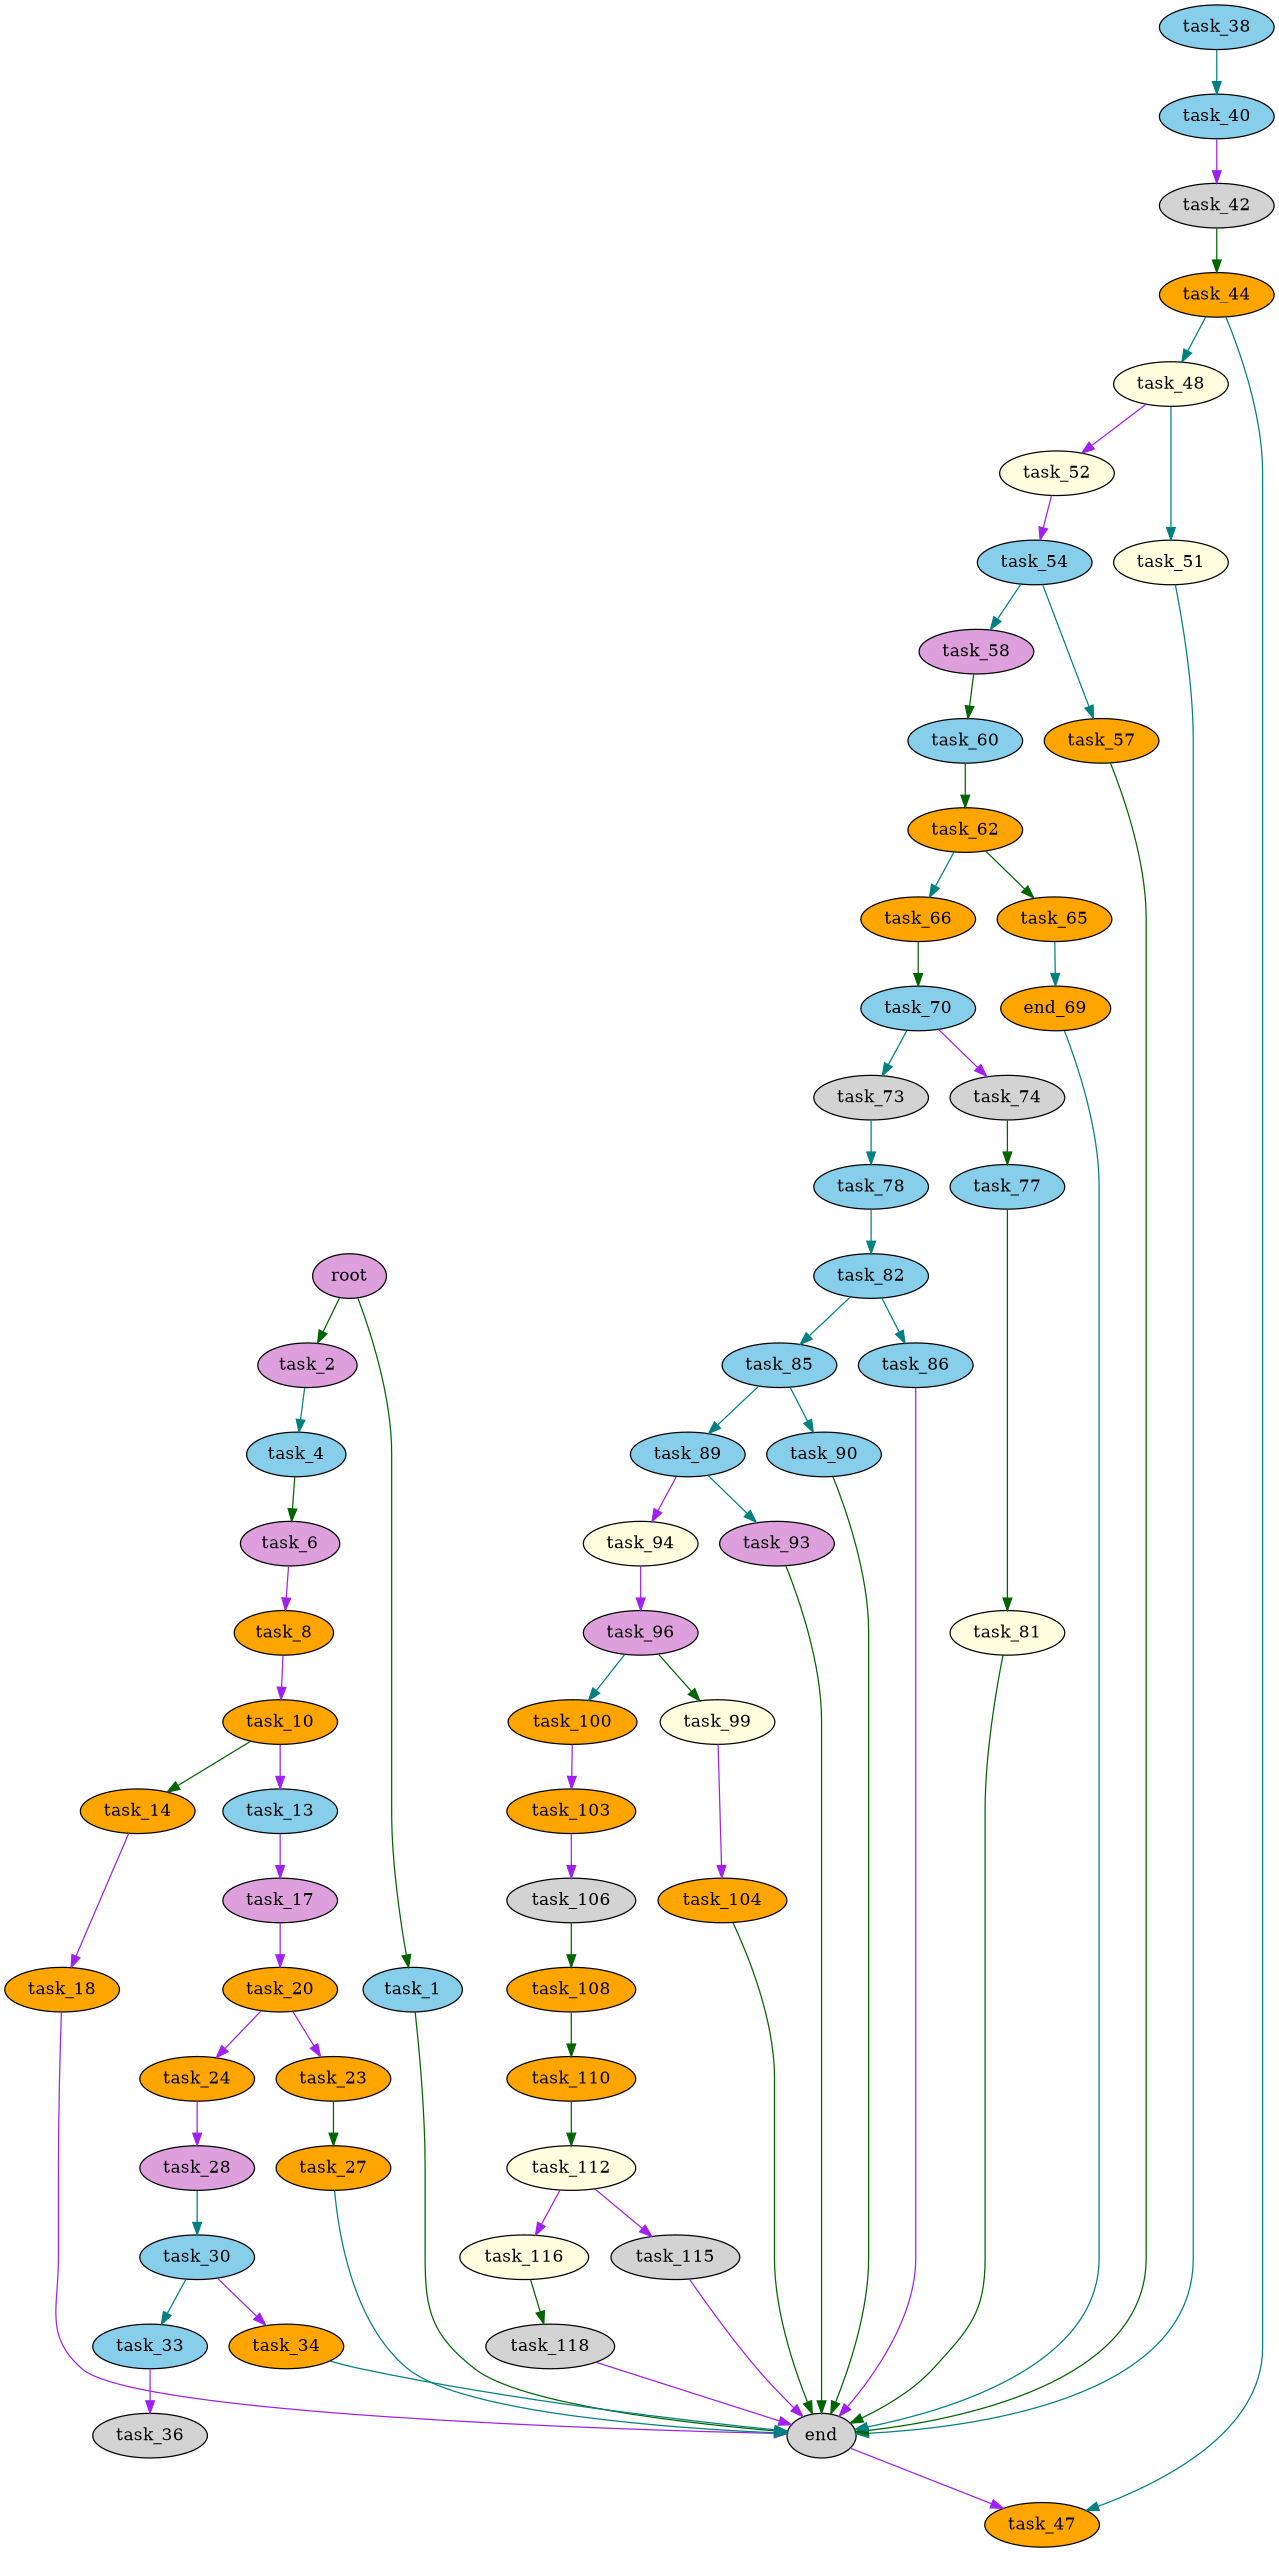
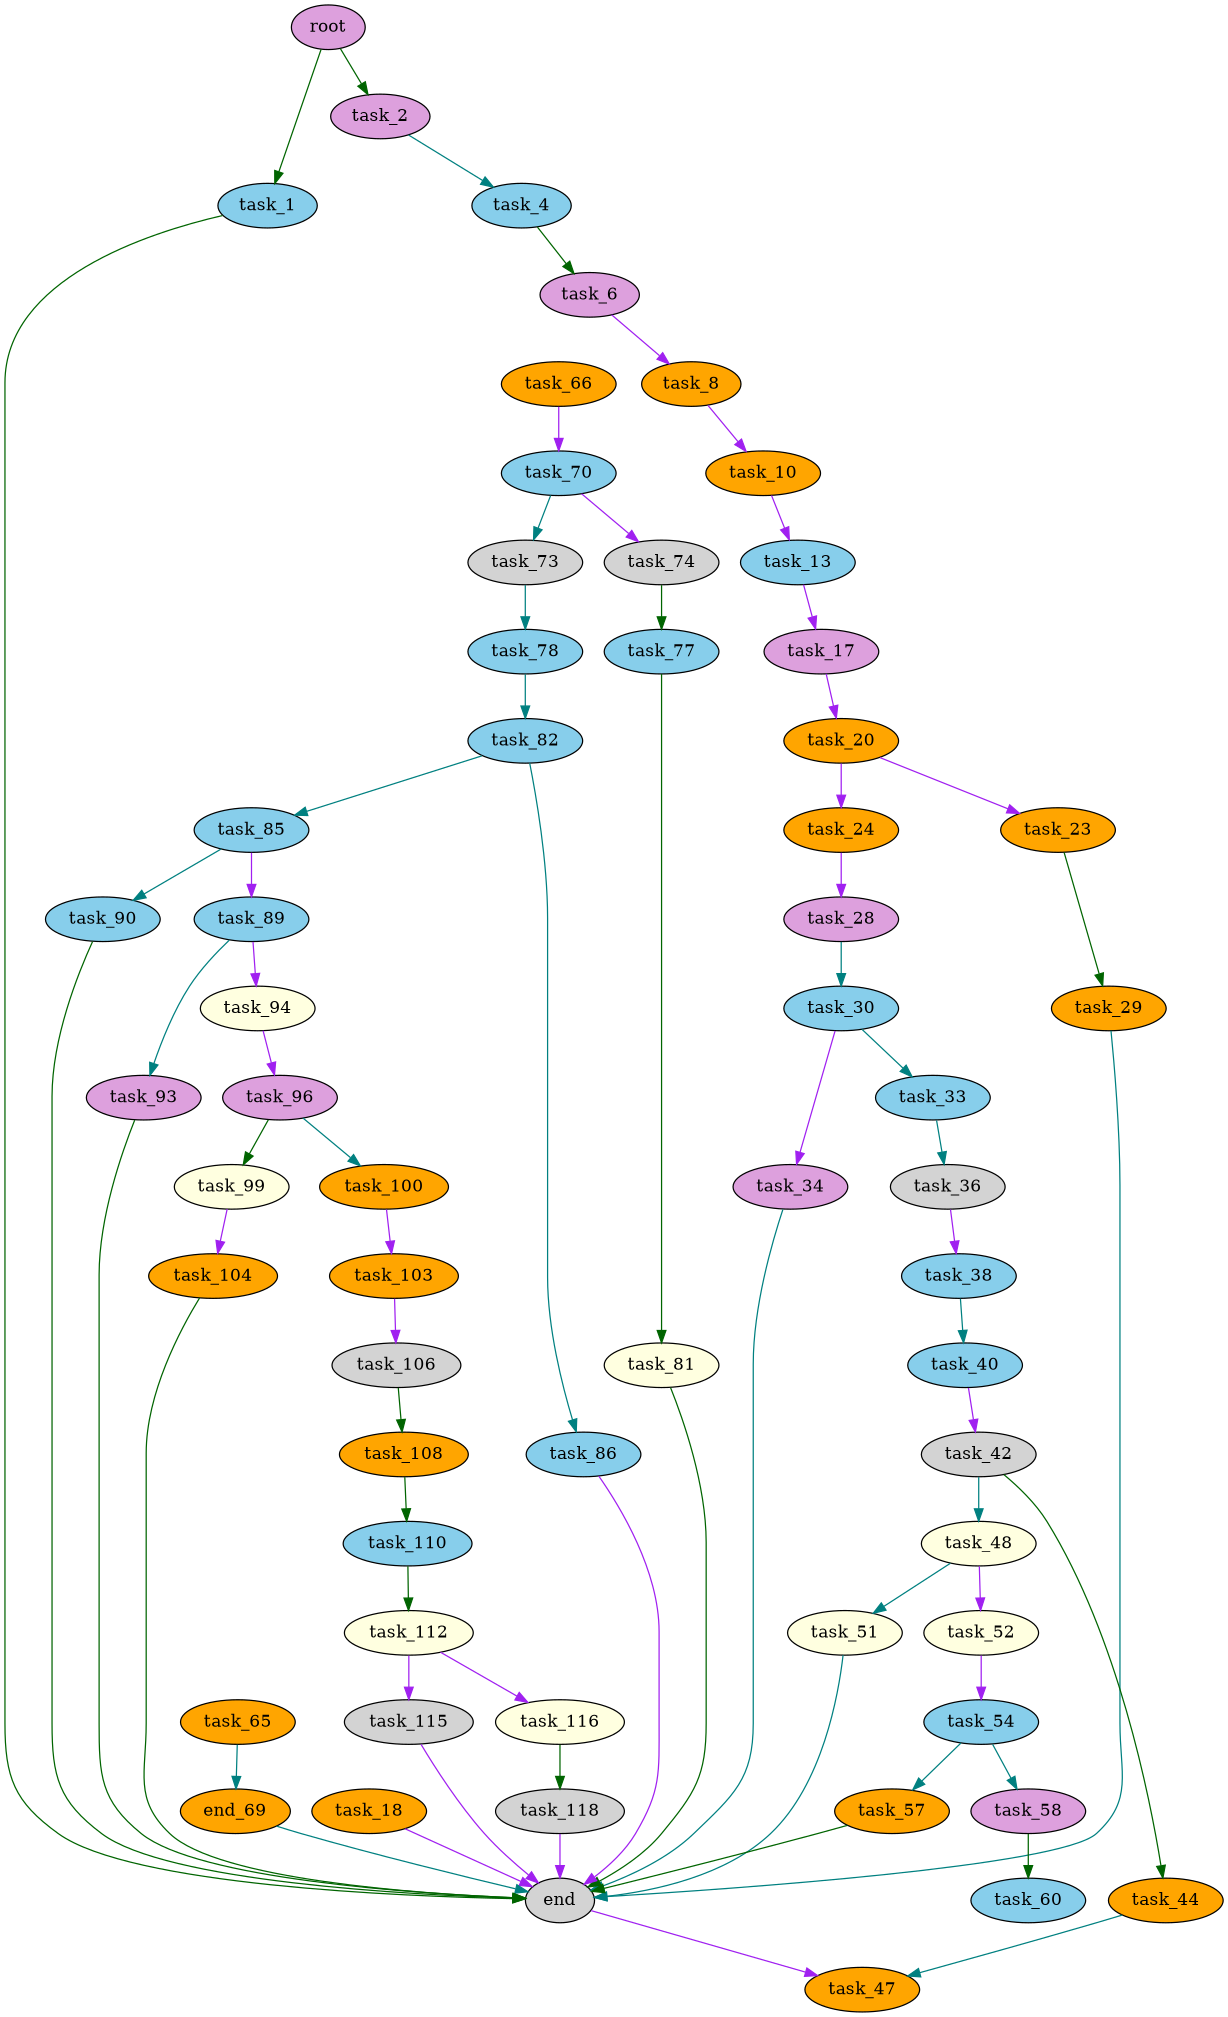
(1197, 334) -> (979, 1493)
(965, 830) -> none
(918, 958) -> (559, 423)
none -> (953, 1225)
(738, 1405) -> (251, 869)
(138, 1811) -> none
(571, 2079) -> (408, 1544)
(333, 2168) -> (1109, 1008)
(286, 2346) -> (790, 1187)
(150, 2382) -> (939, 1136)
